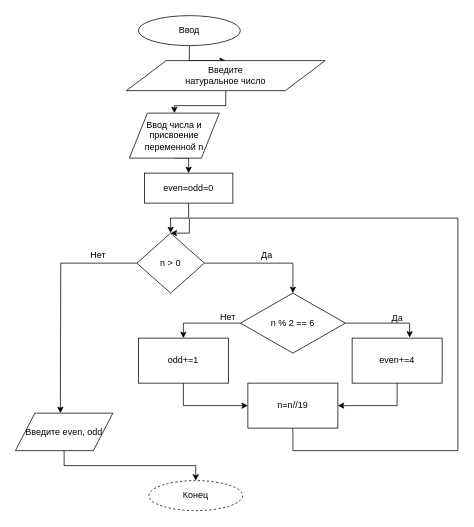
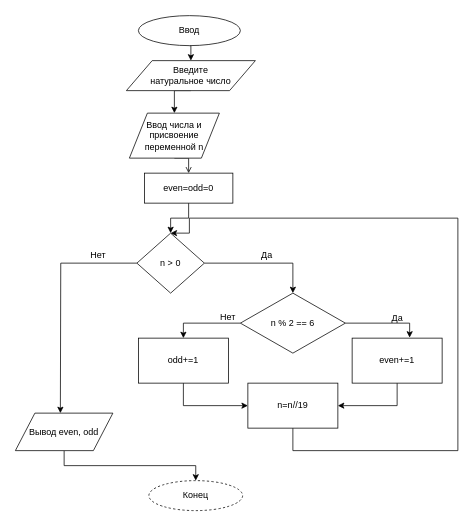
(226, 75) -> (191, 75)
(189, 166) -> (189, 168)
(397, 360) -> (397, 360)
(64, 432) -> (64, 432)
